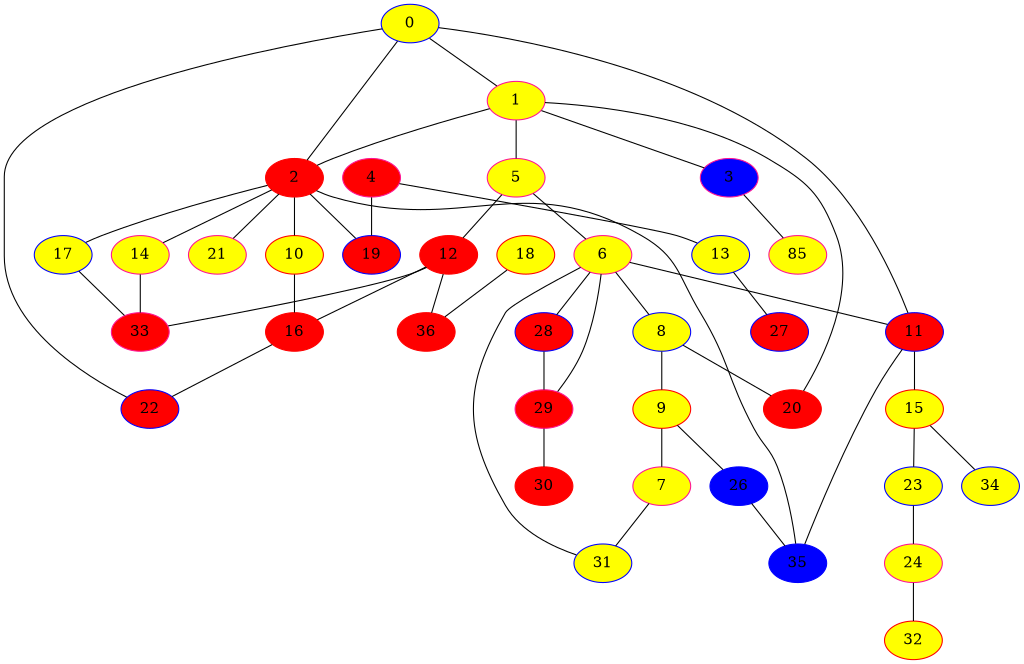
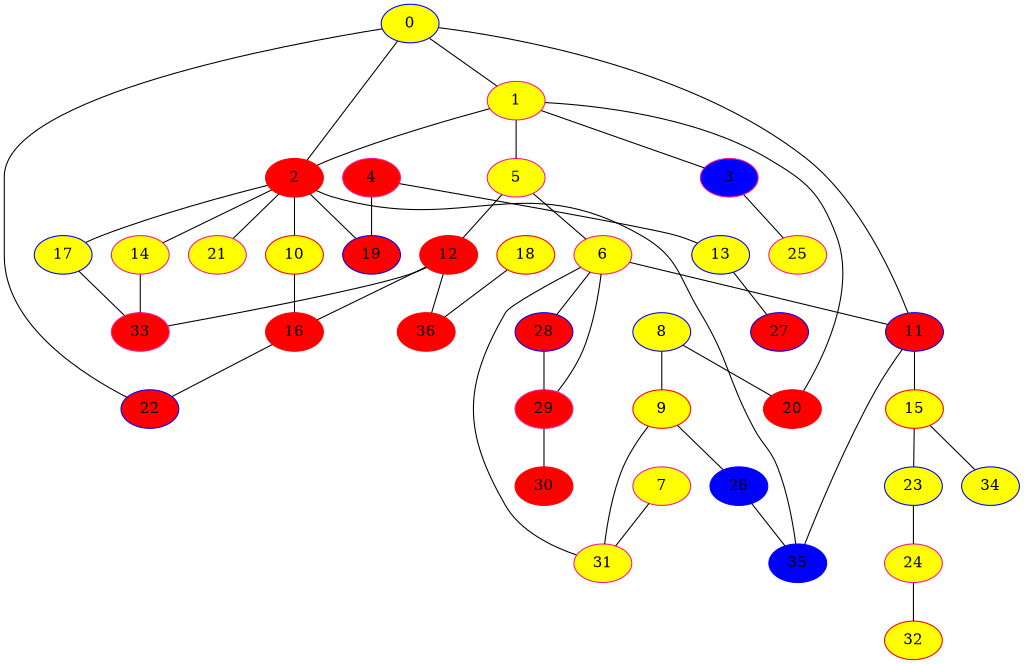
(798, 255) -> (798, 255)
(632, 293) -> none
(662, 448) -> (618, 482)
(603, 563) -> (603, 563)
